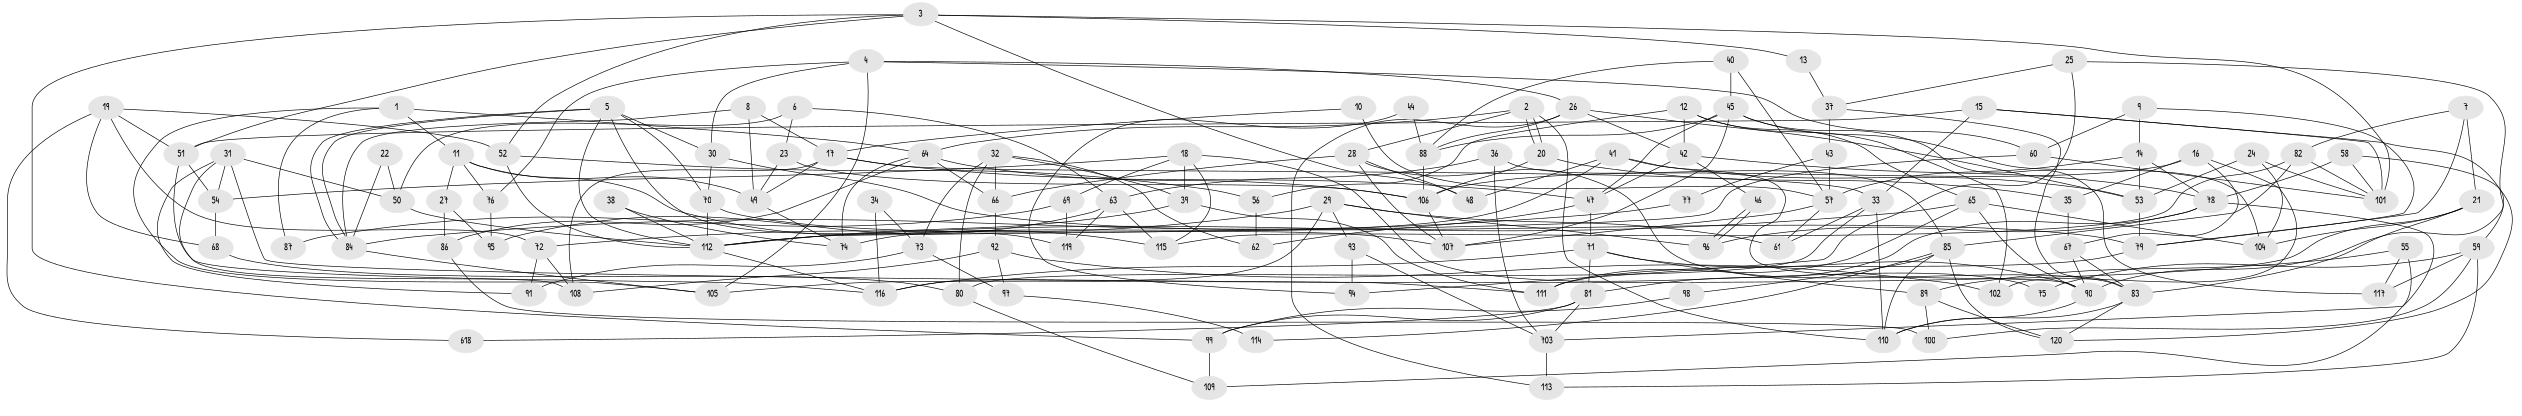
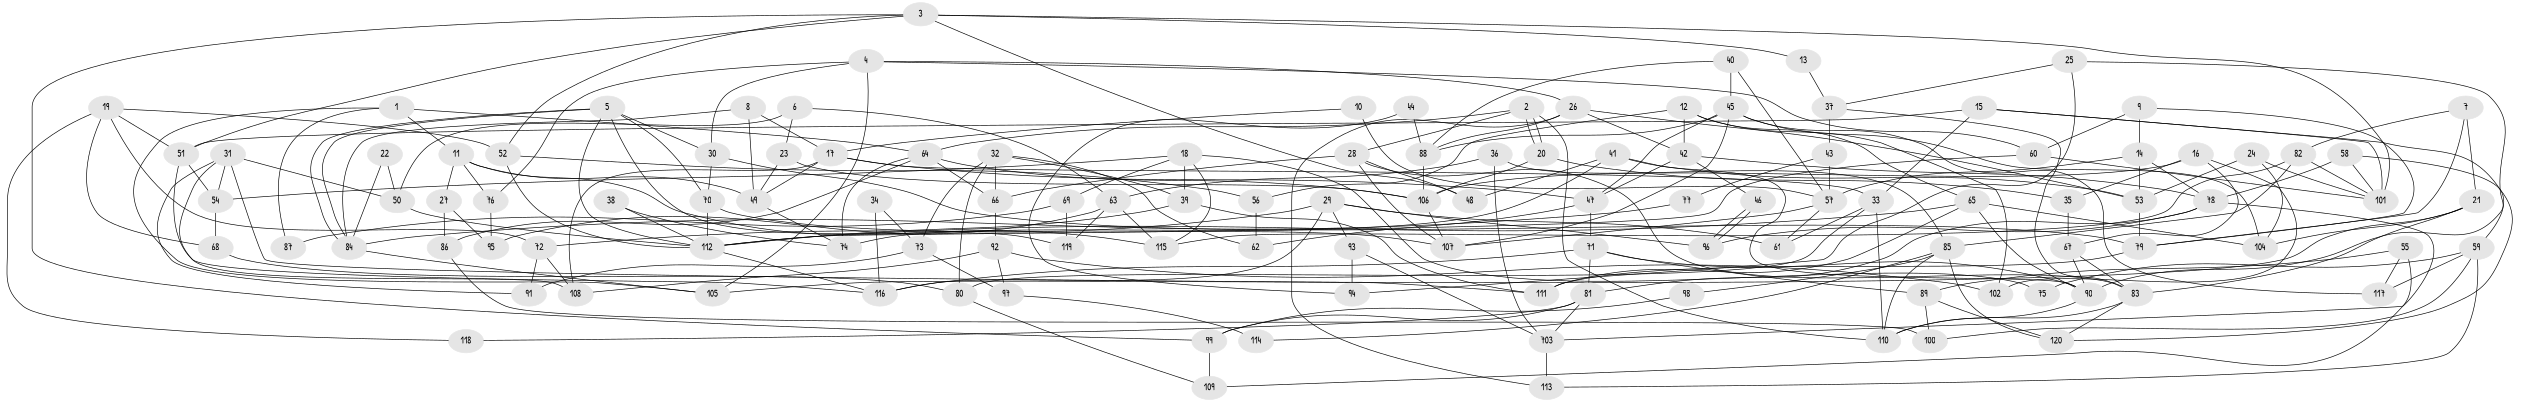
(466, 341) -> (466, 341)
